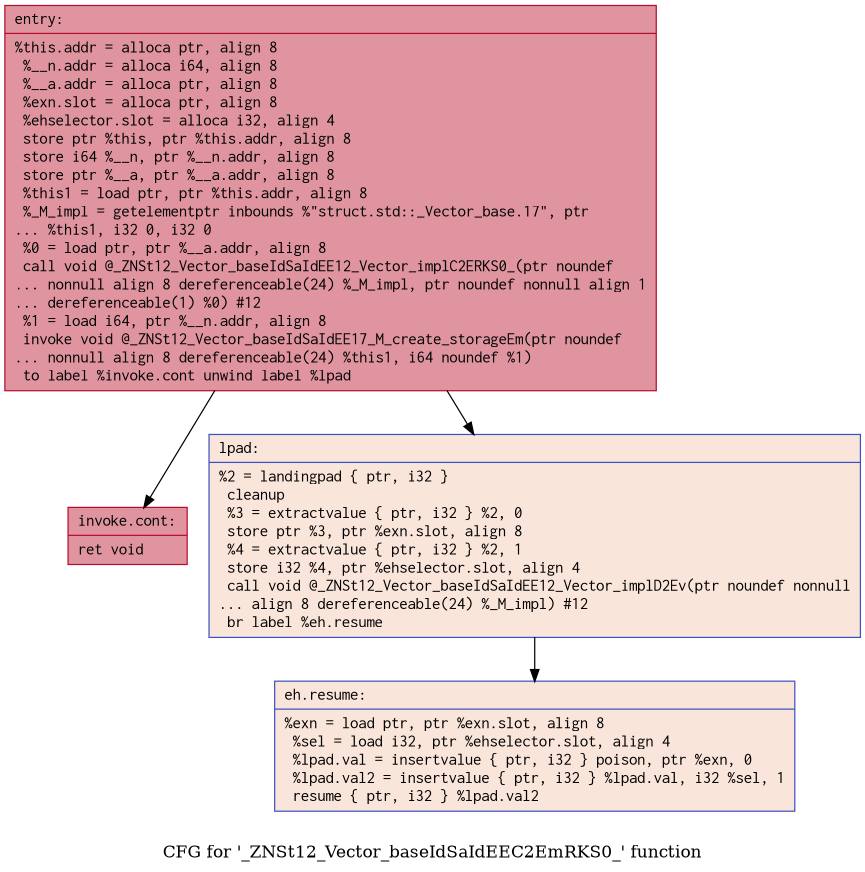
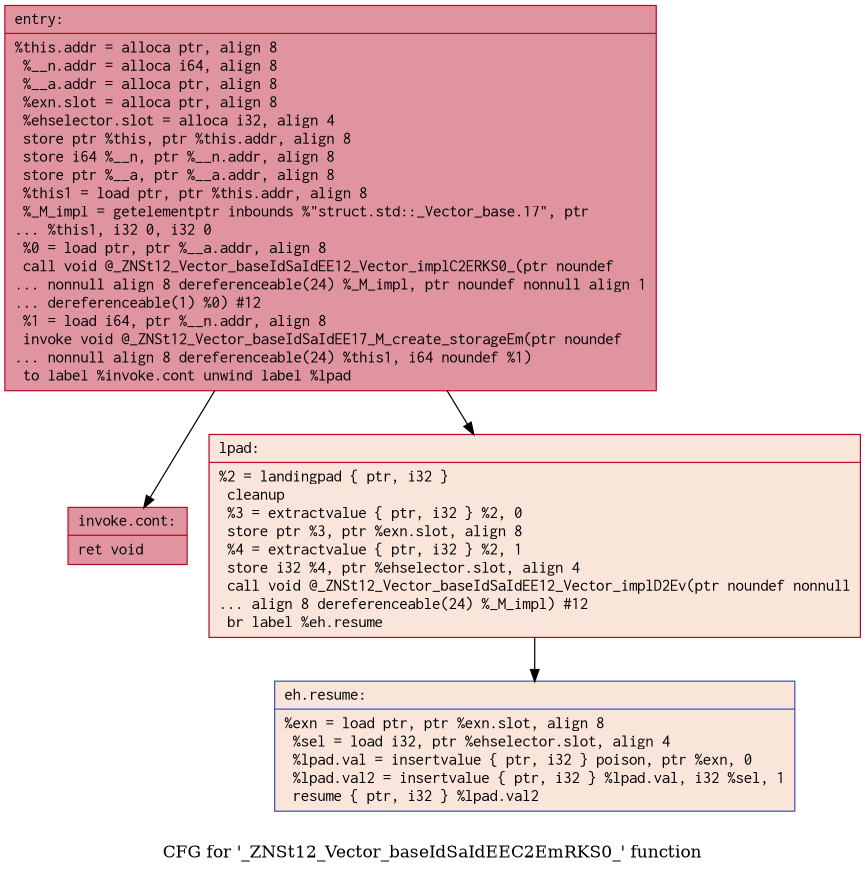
(535, 536) -> (535, 536)
